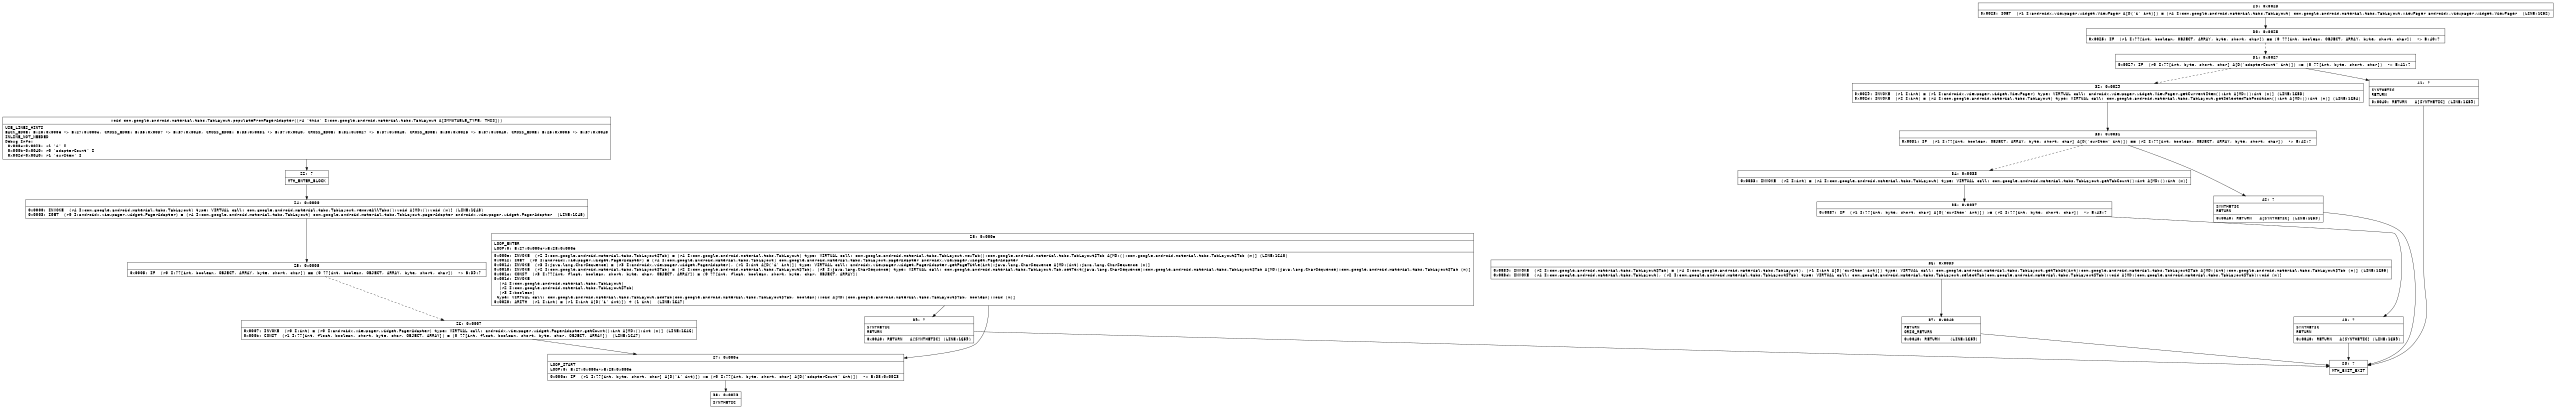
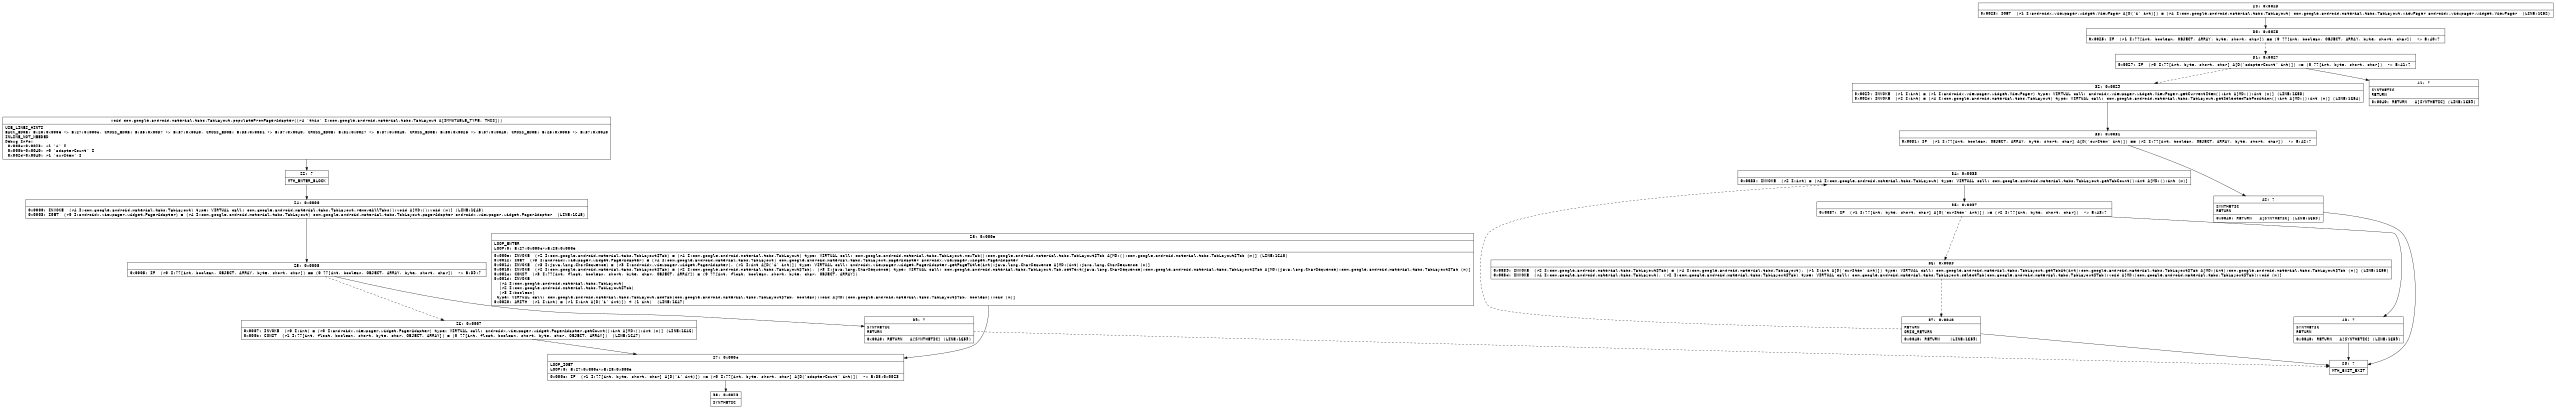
(2038, 157) -> (1488, 305)
none -> (1954, 237)
(2424, 251) -> none
(1941, 296) -> (1941, 296)
(940, 310) -> (597, 314)
(1650, 349) -> (1650, 349)
(563, 365) -> (562, 365)
